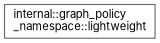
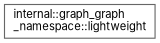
(80, 21) -> (80, 21)
